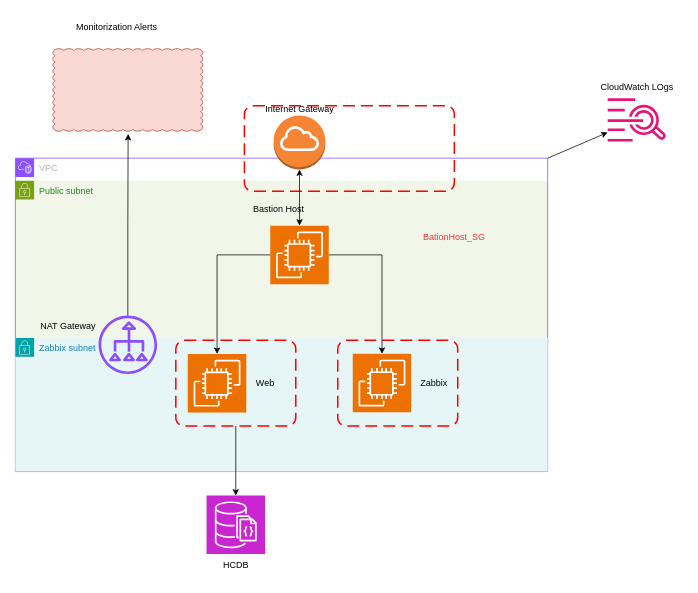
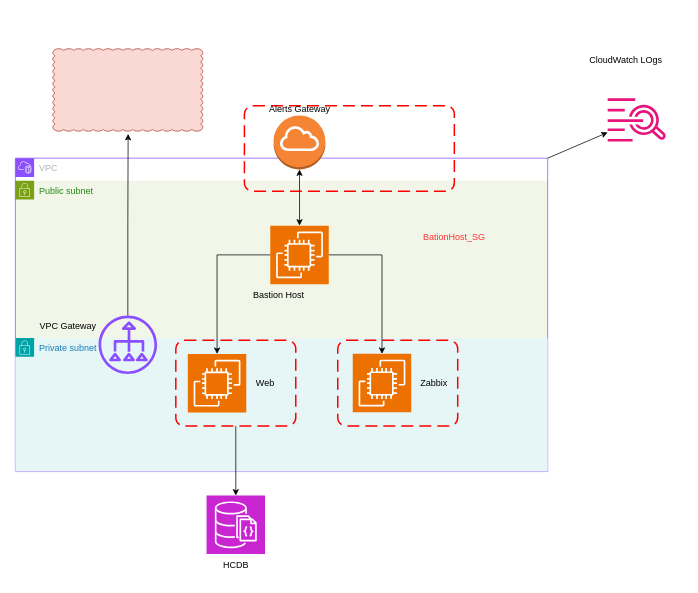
(117, 27) -> none
(637, 87) -> (626, 60)
(300, 109) -> (300, 109)
(278, 209) -> (278, 295)
(68, 327) -> (68, 327)
(70, 349) -> (72, 349)
